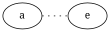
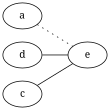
none -> (22, 55)
none -> (22, 94)
